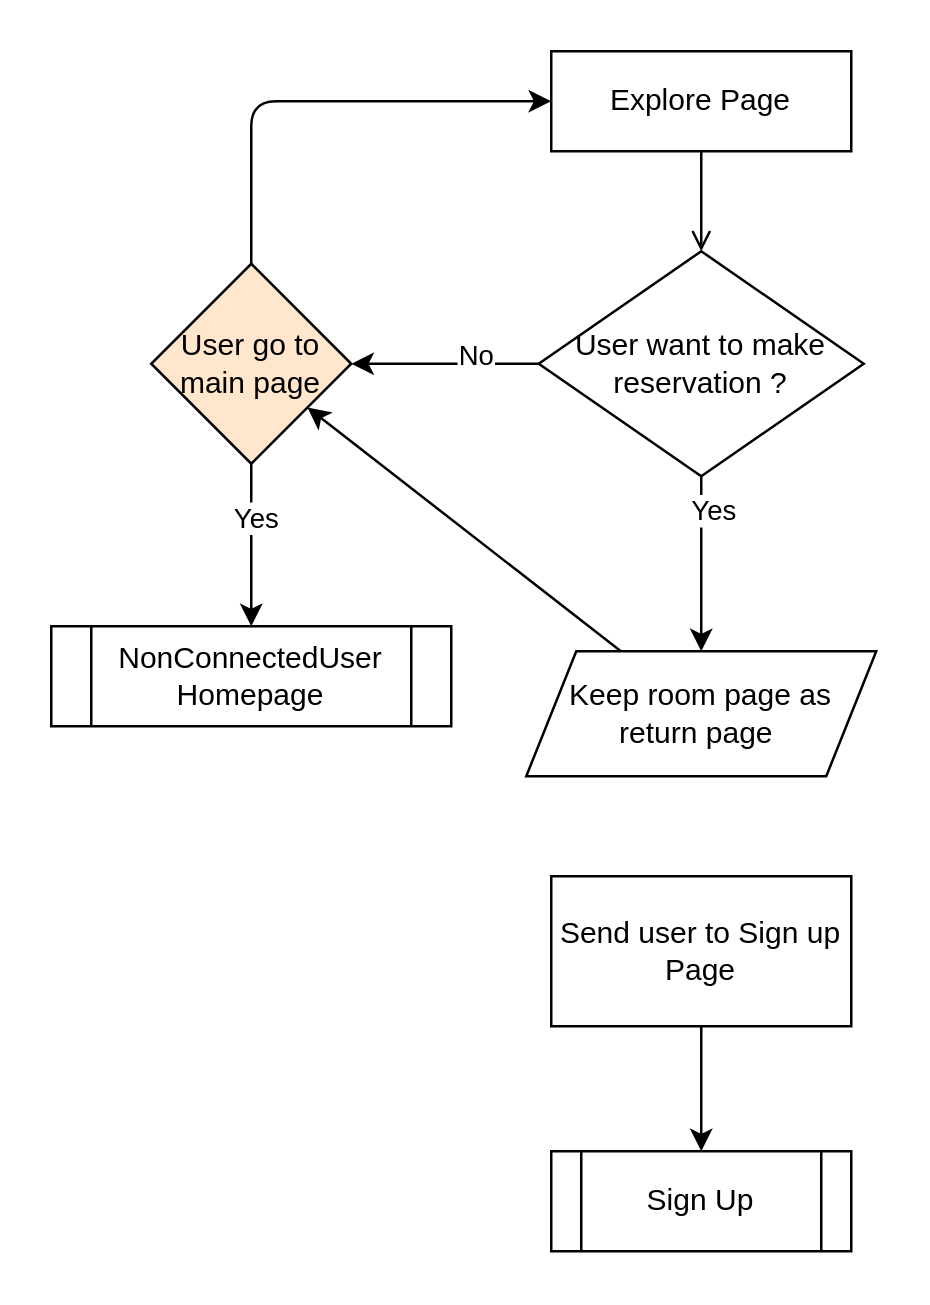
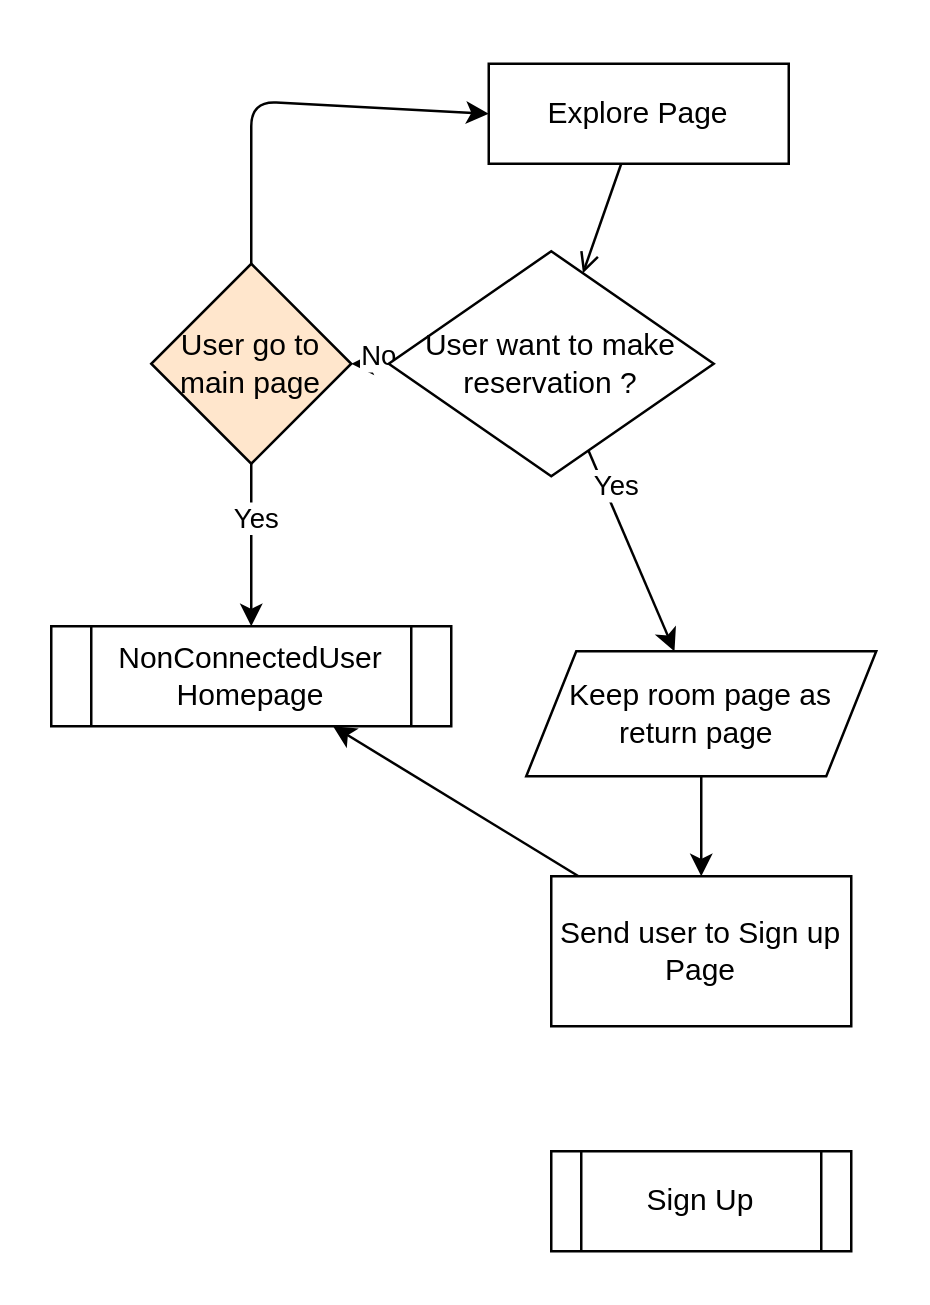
(701, 101) -> (639, 114)
(701, 364) -> (551, 364)
(471, 535) -> (701, 818)
(701, 1080) -> (463, 806)
